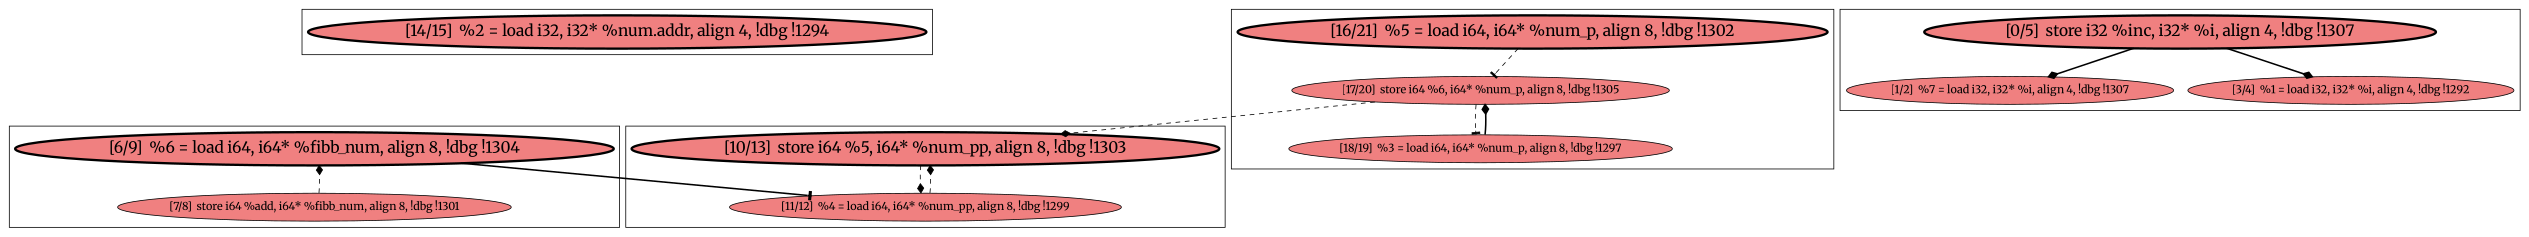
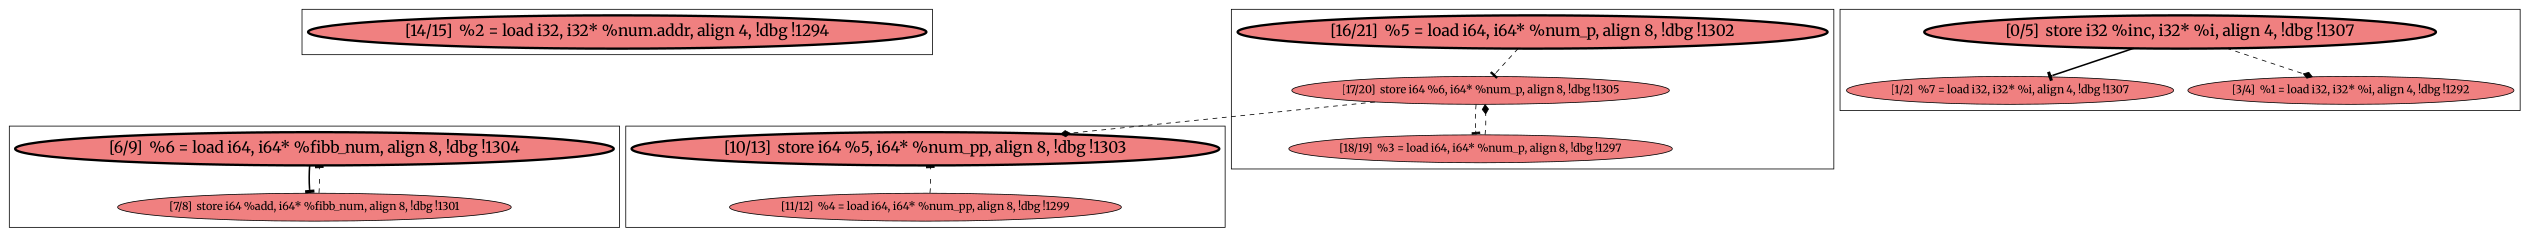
(2265, 61) -> (2265, 61)
(2093, 62) -> (2093, 62)
(1486, 124) -> (1486, 124)
(920, 174) -> none
(634, 179) -> (309, 177)
(320, 184) -> (320, 184)
(931, 184) -> (931, 184)
